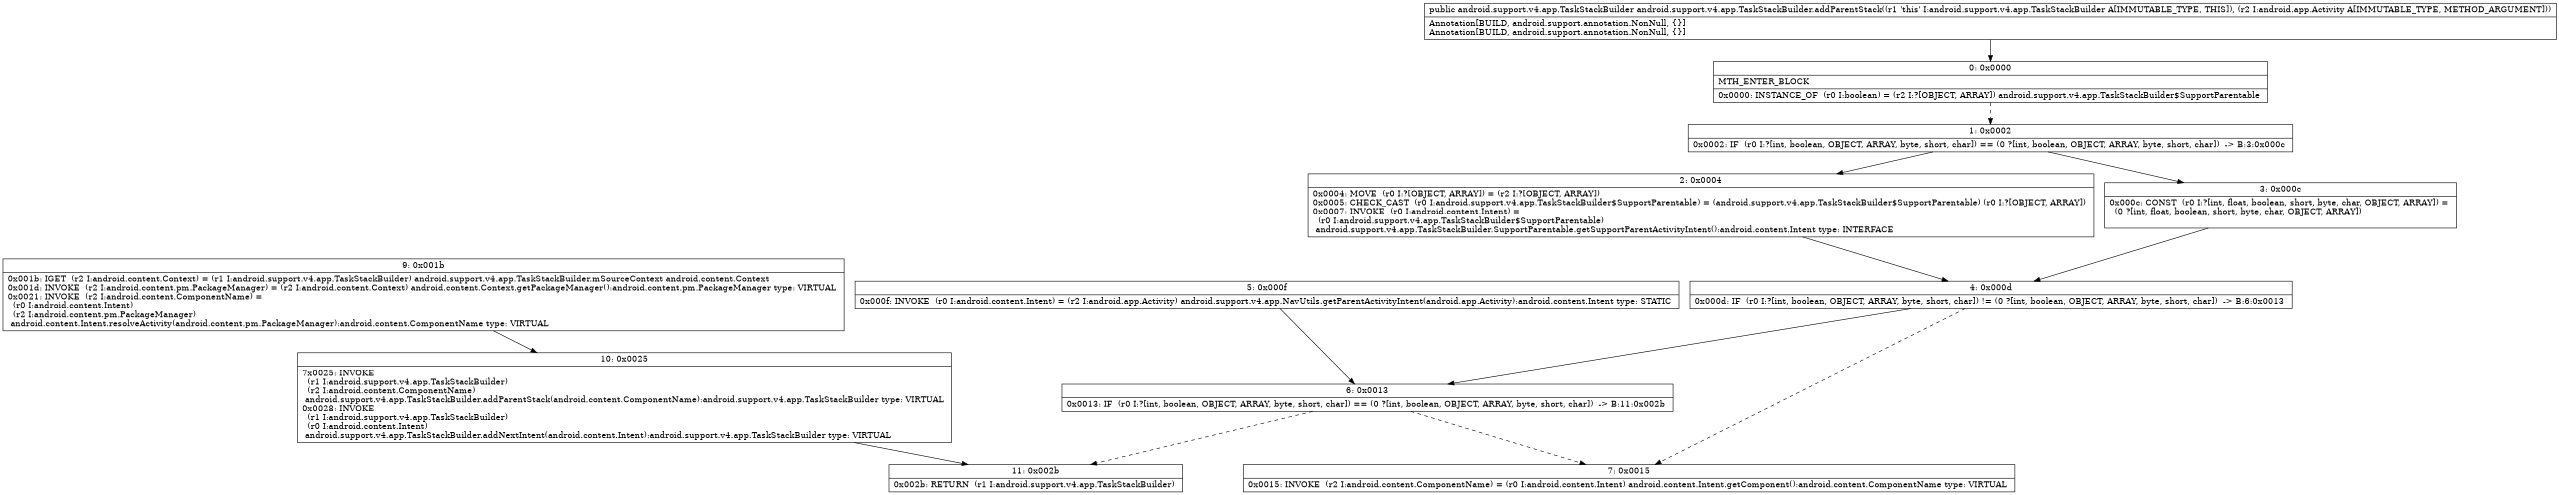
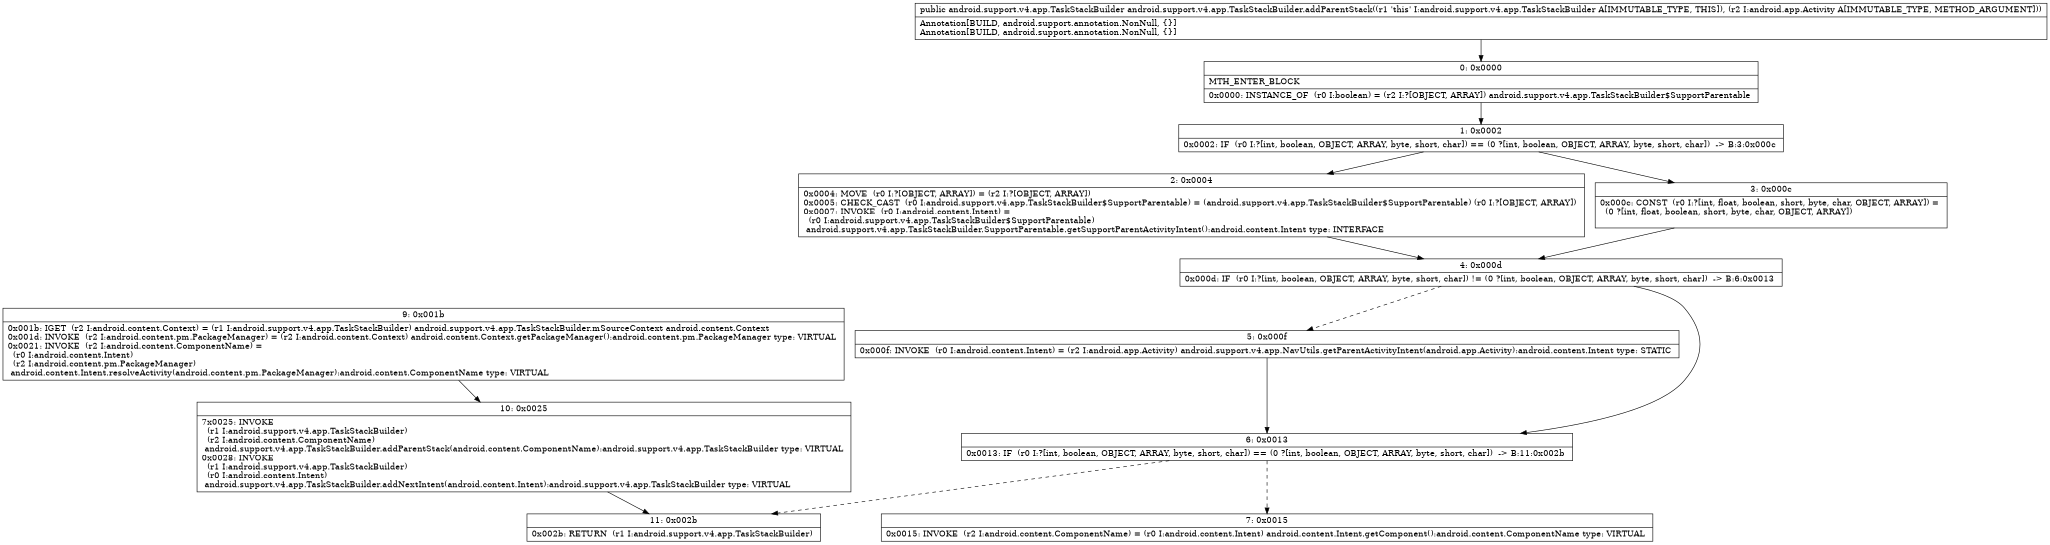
(1990, 111) -> (1481, 111)
(1813, 385) -> (1377, 307)
